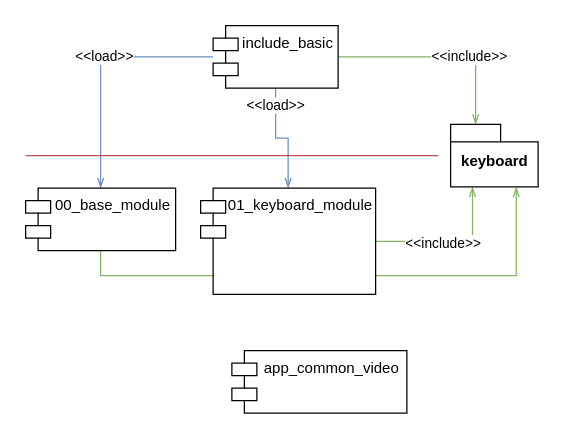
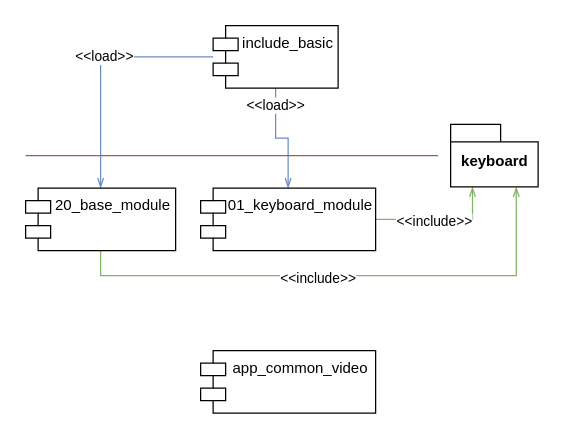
(476, 66) -> none
(113, 205) -> (113, 205)
(288, 241) -> (288, 219)
(319, 382) -> (288, 382)
